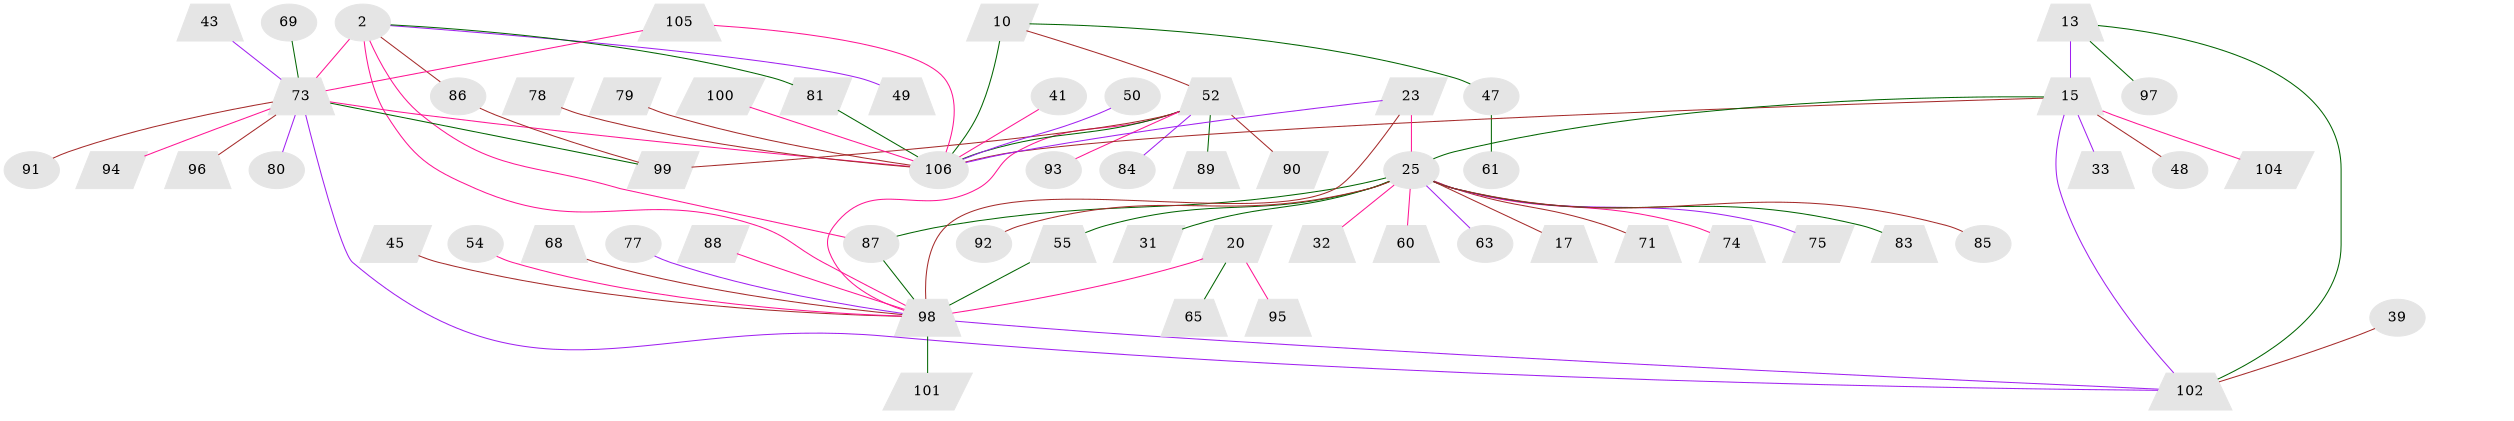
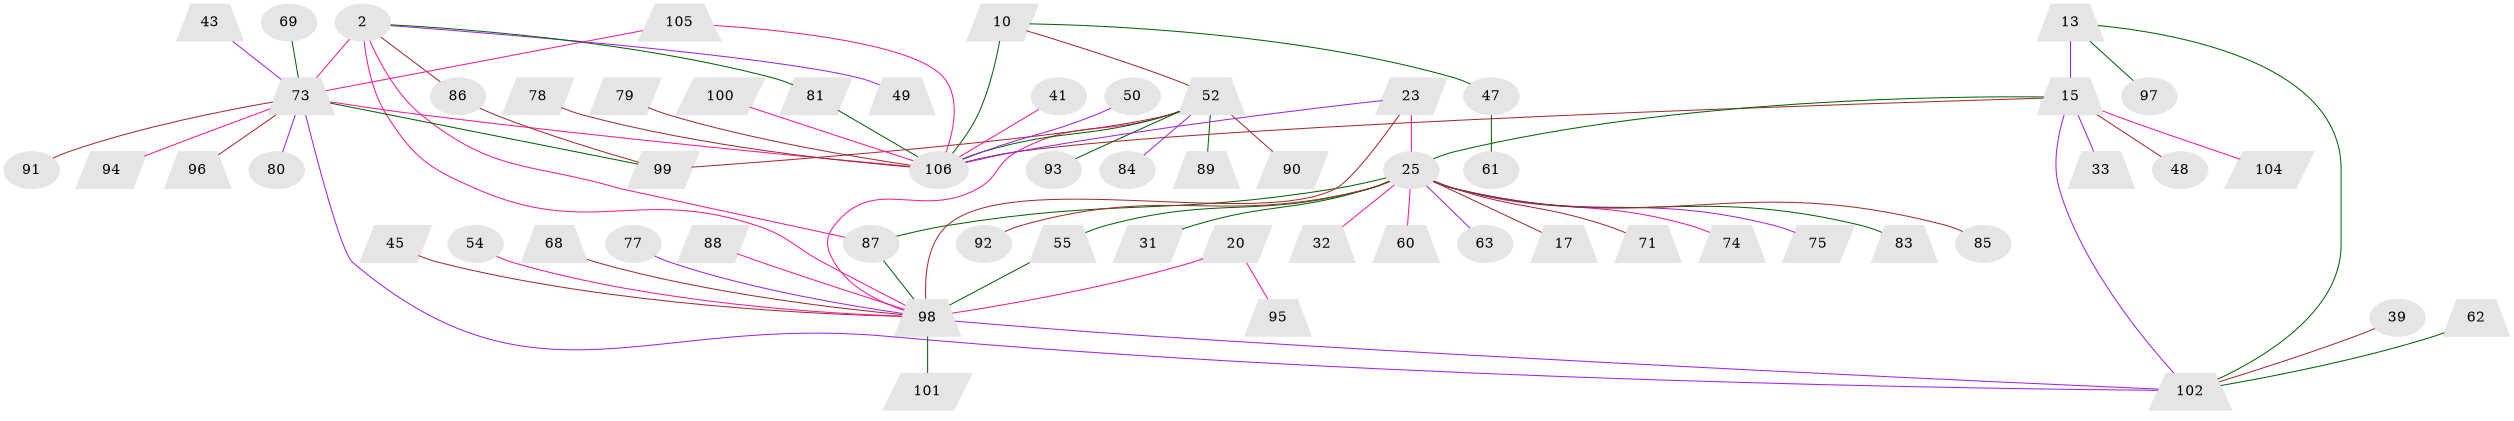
(1127, 135) -> (1127, 135)
(1194, 318) -> none
none -> (2476, 318)
